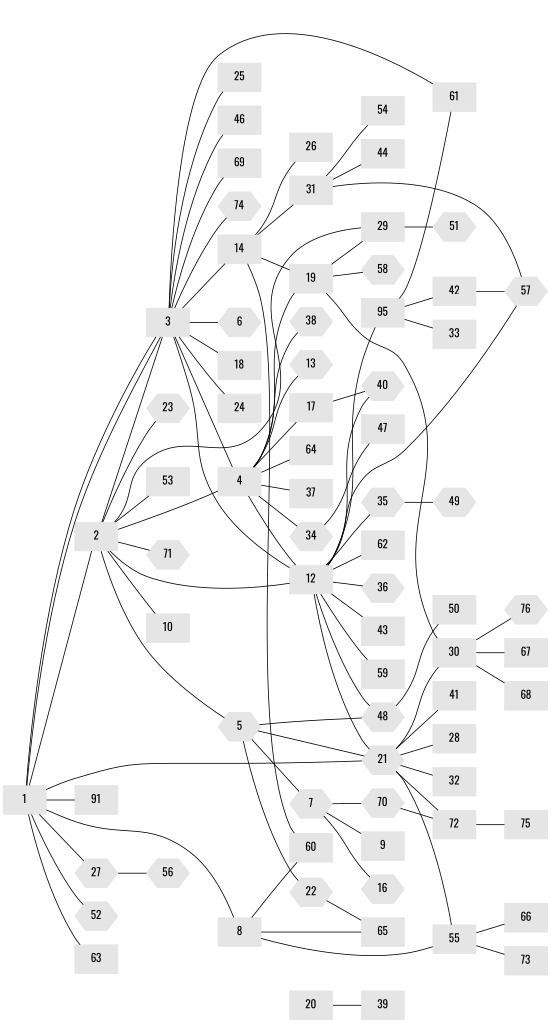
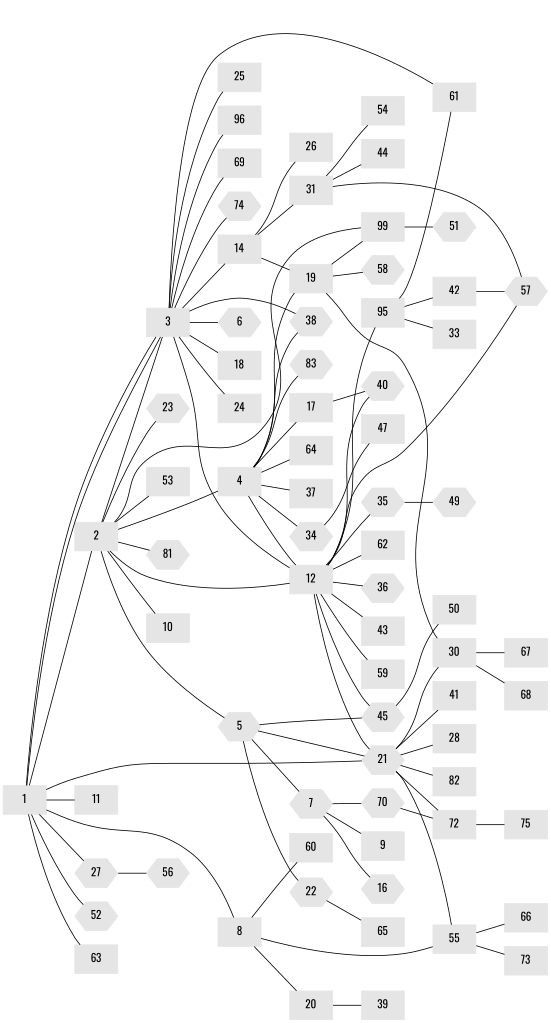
(240, 120) -> (240, 120)
(383, 227) -> (383, 227)
(311, 365) -> (311, 365)
(204, 402) -> (243, 298)
(168, 555) -> (168, 555)
(268, 563) -> none
(526, 610) -> none
(383, 717) -> (383, 717)
(454, 782) -> (454, 782)
(96, 800) -> (96, 800)
(311, 932) -> (275, 969)
